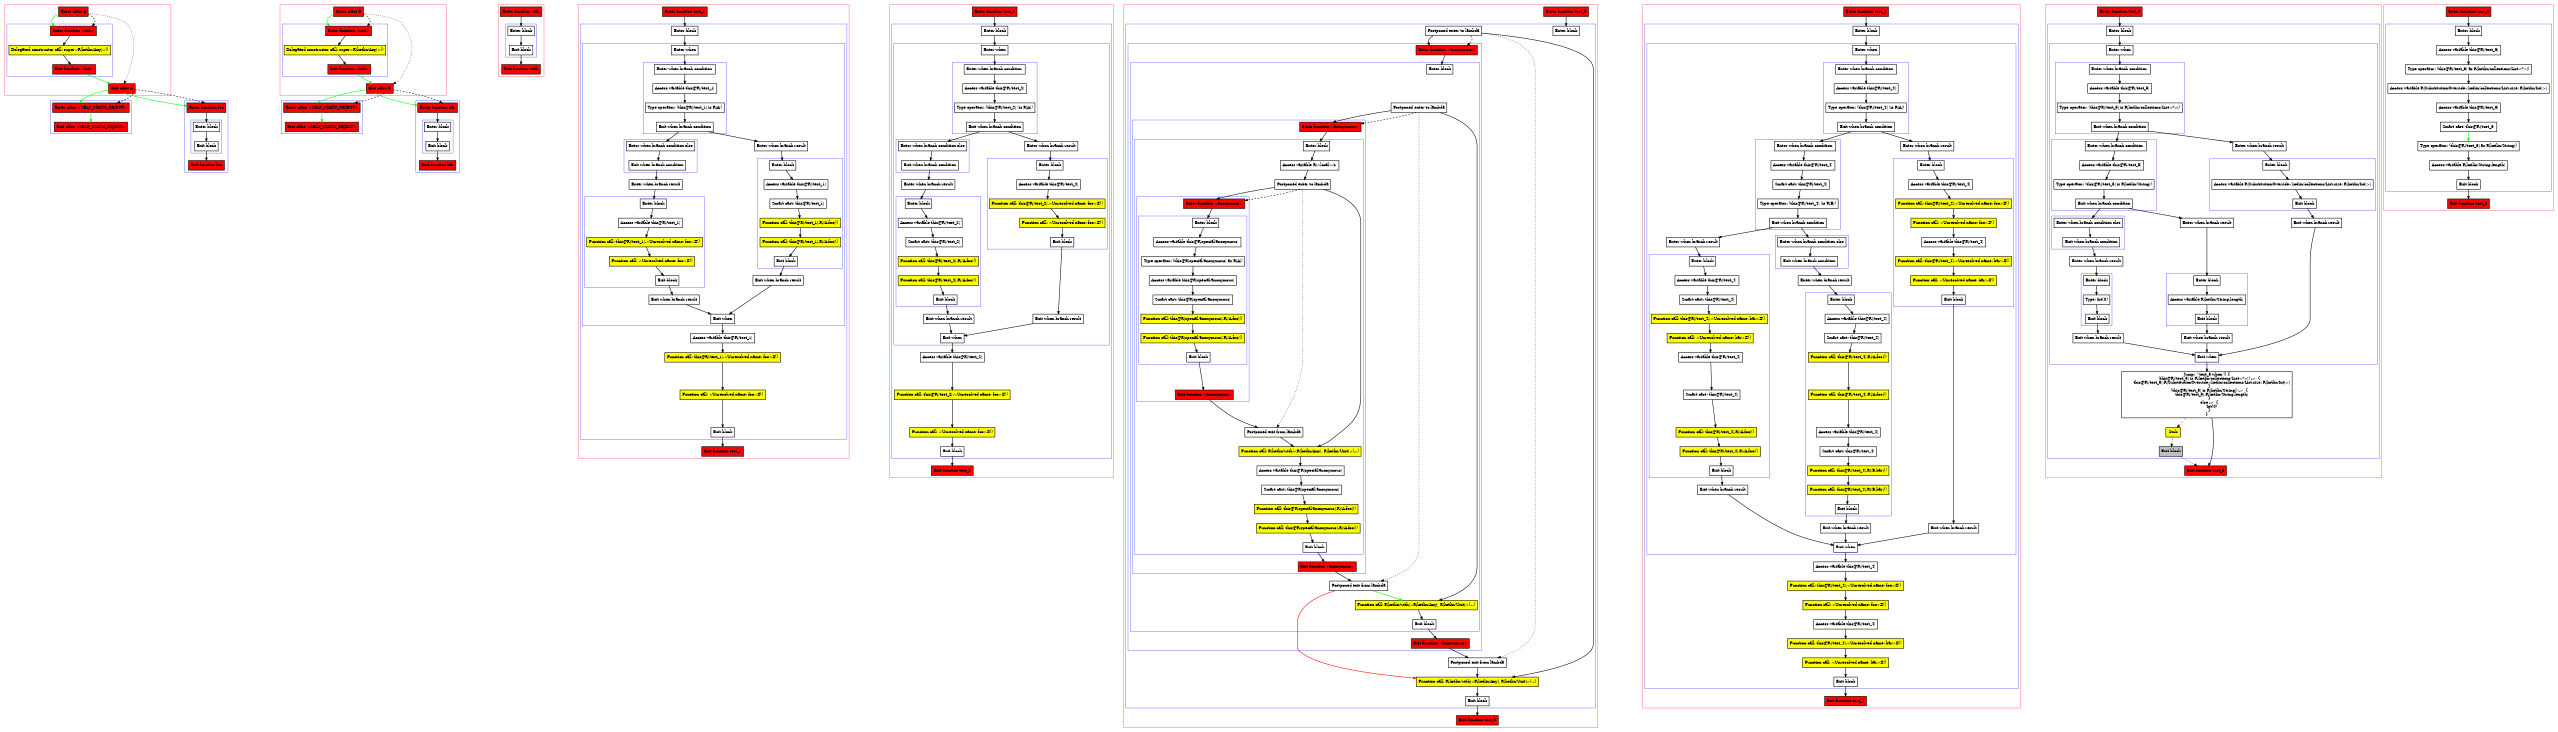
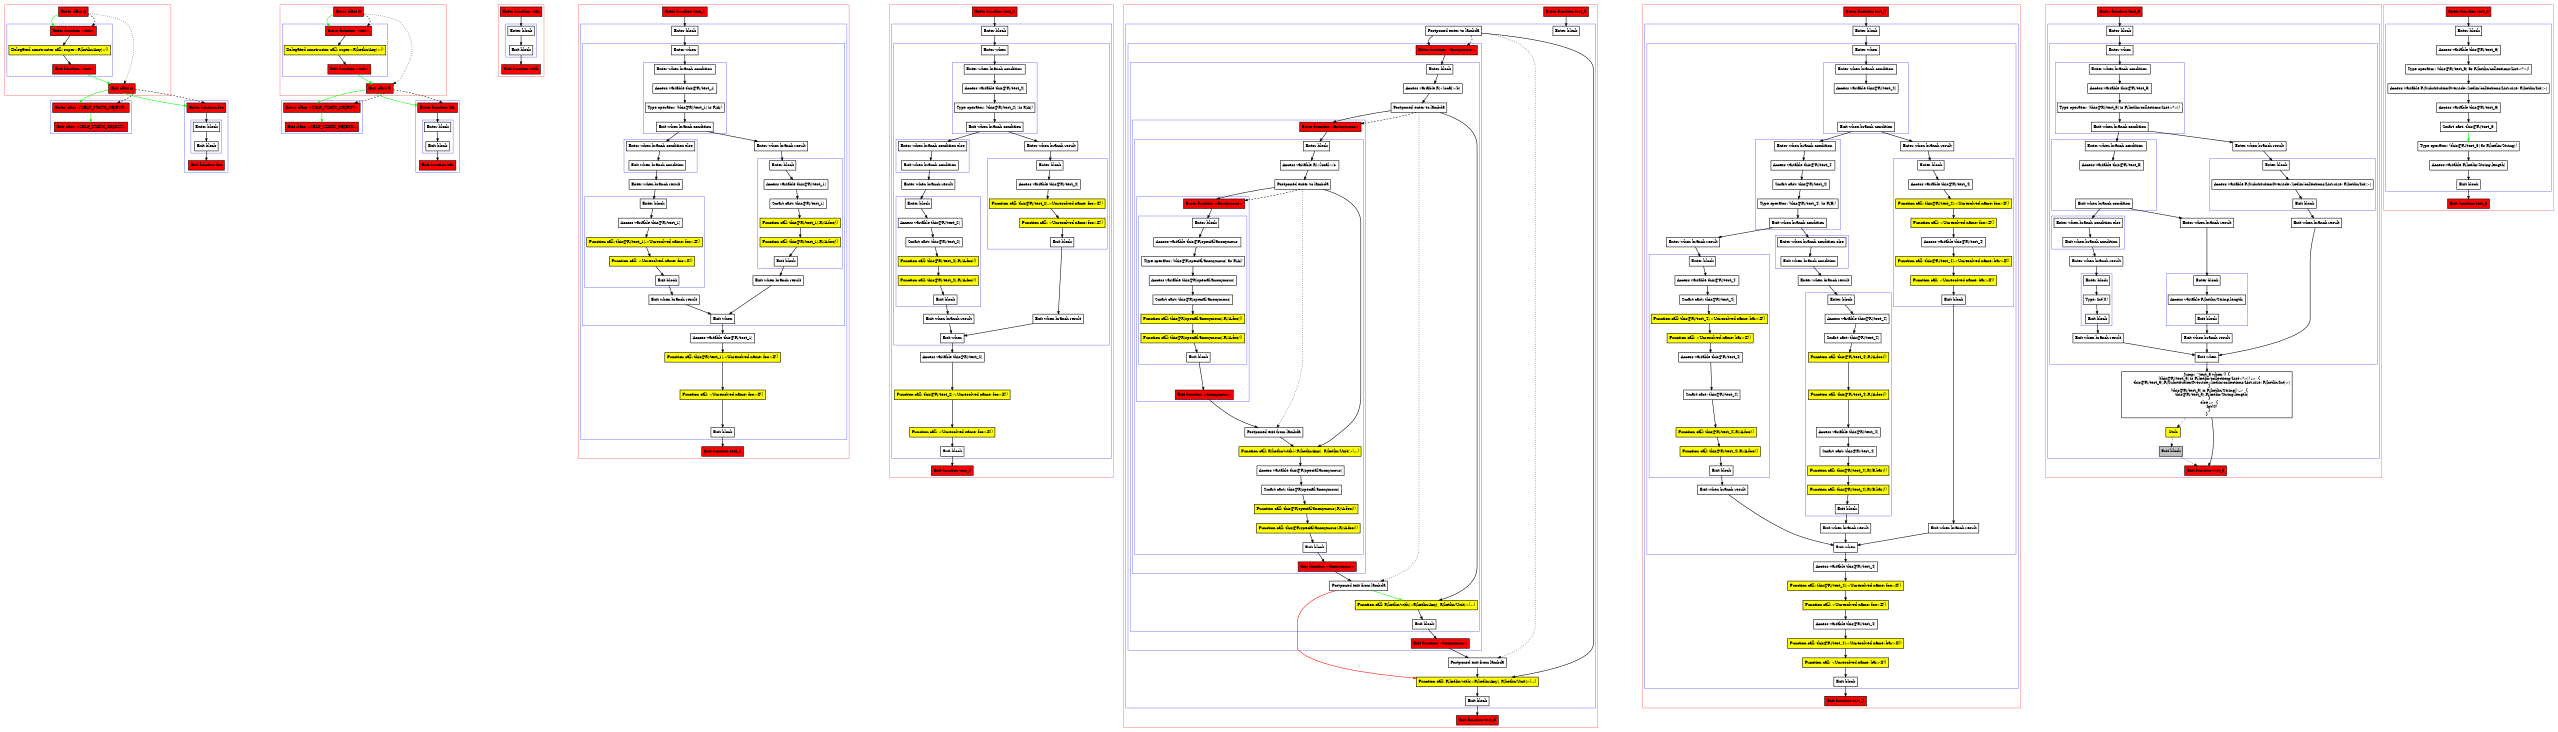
none -> (1433, 89)
(1866, 108) -> none
(2104, 185) -> none
